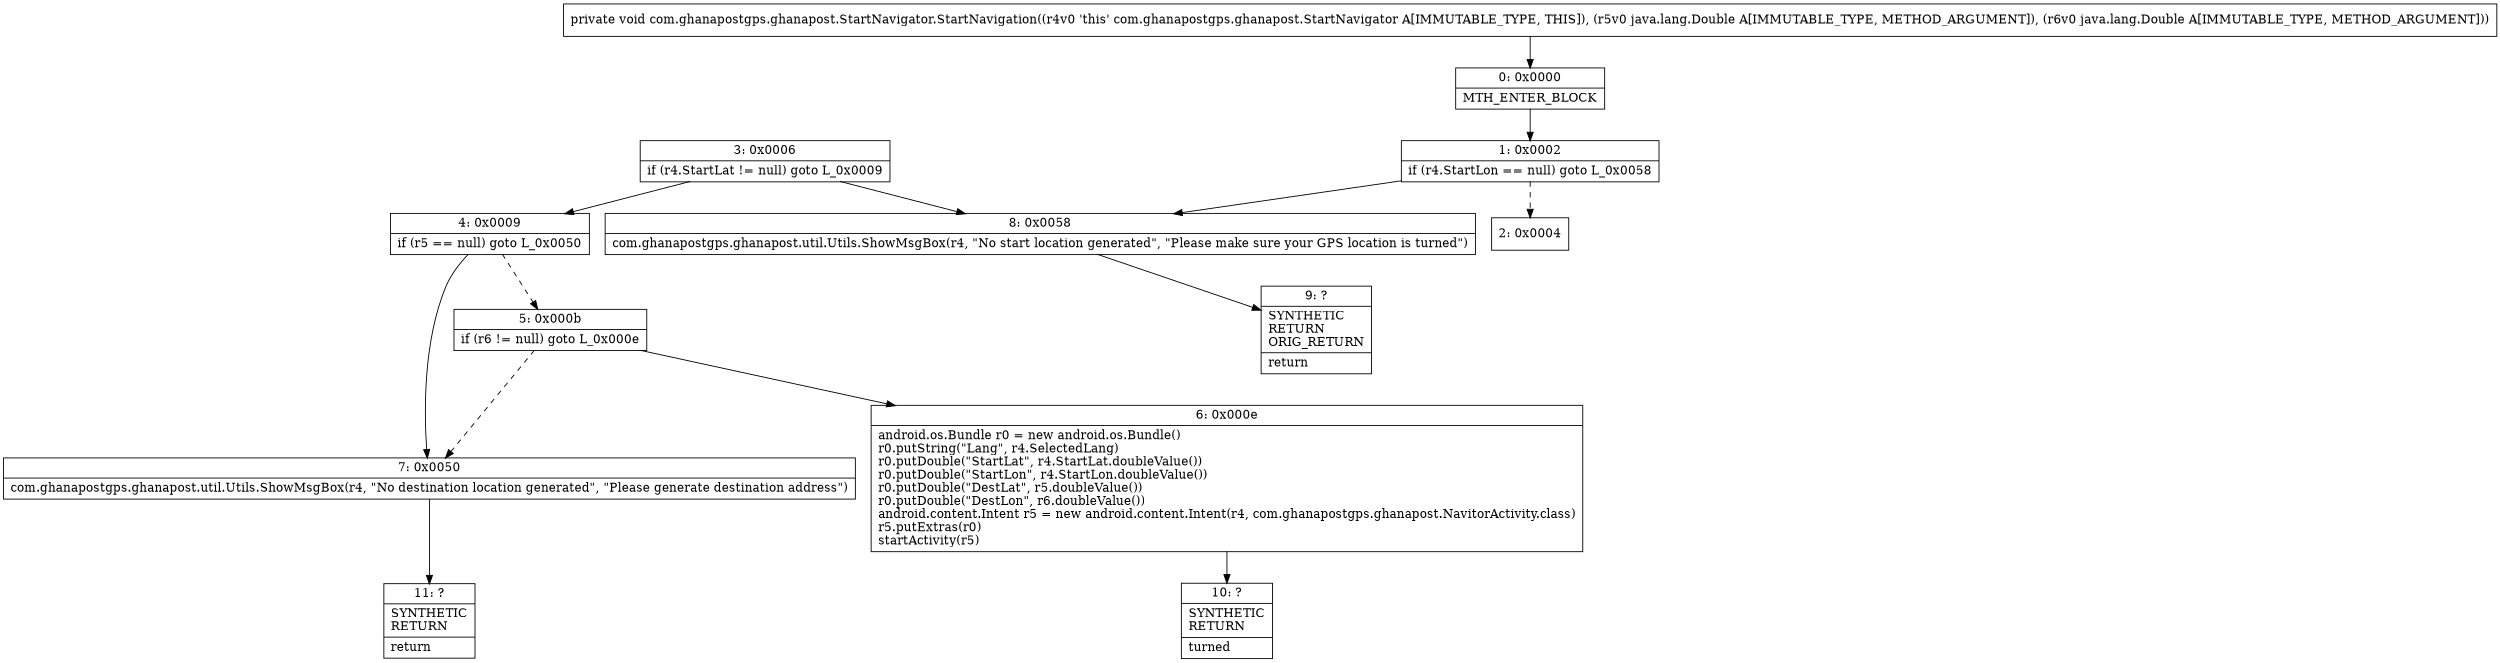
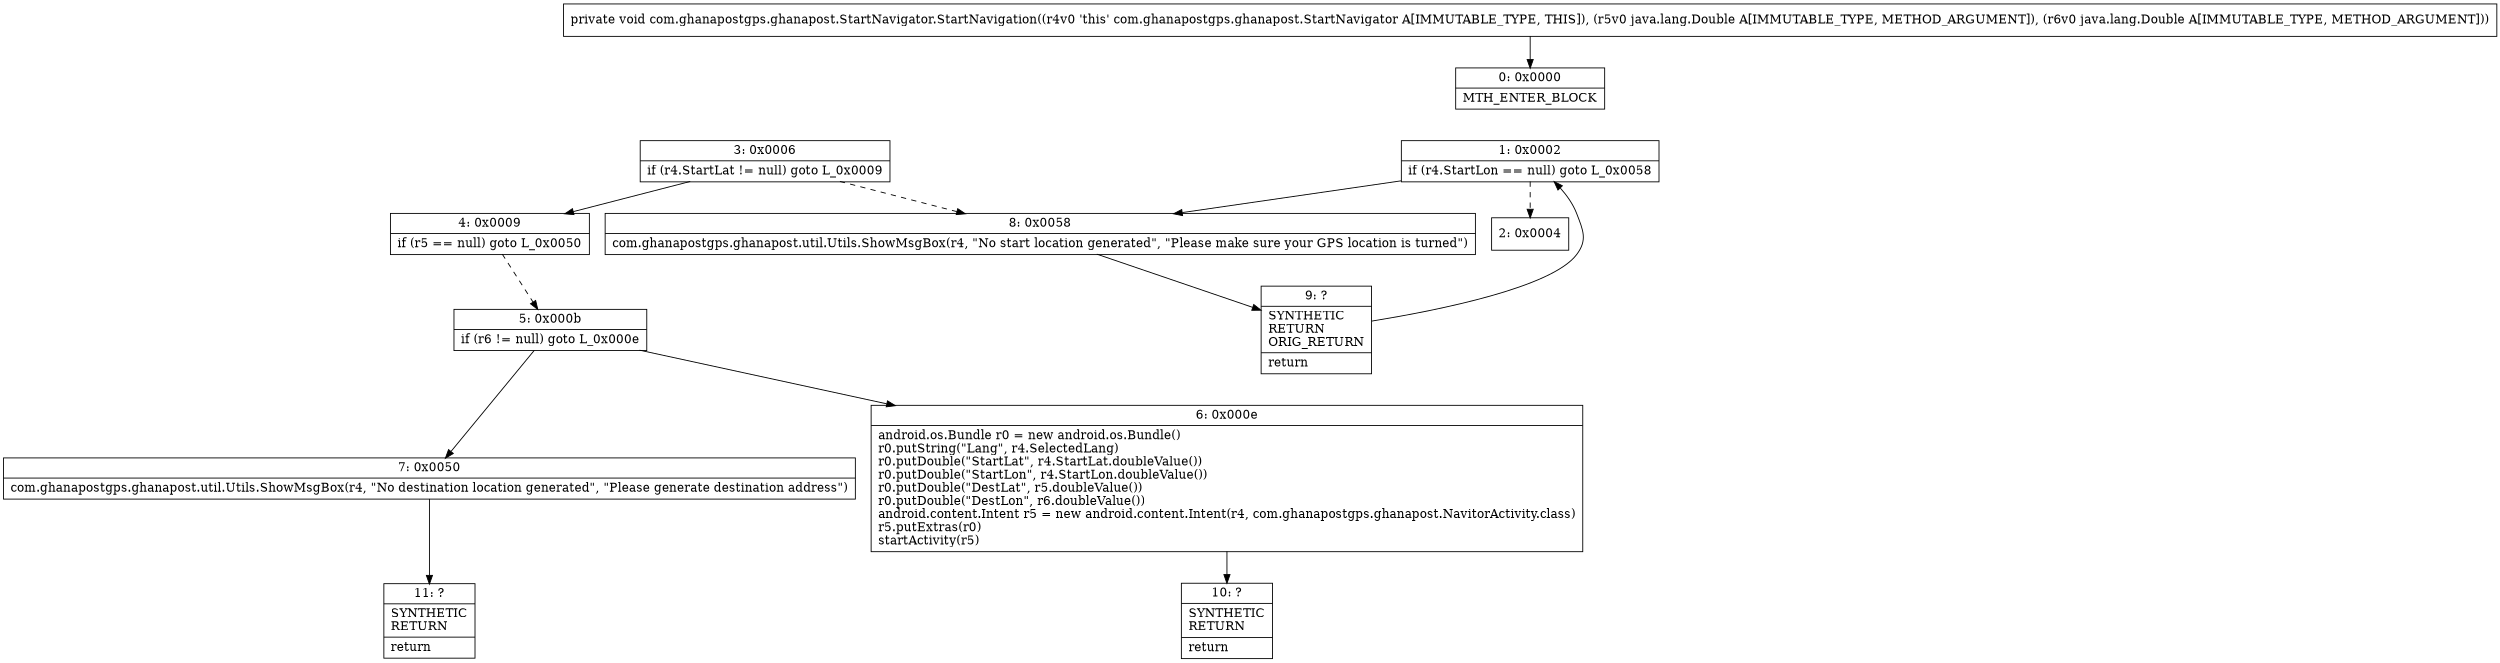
(1530, 120) -> (1514, 289)
(898, 197) -> (898, 197)
(430, 347) -> none
(493, 401) -> (493, 401)
(1210, 648) -> (1209, 648)
